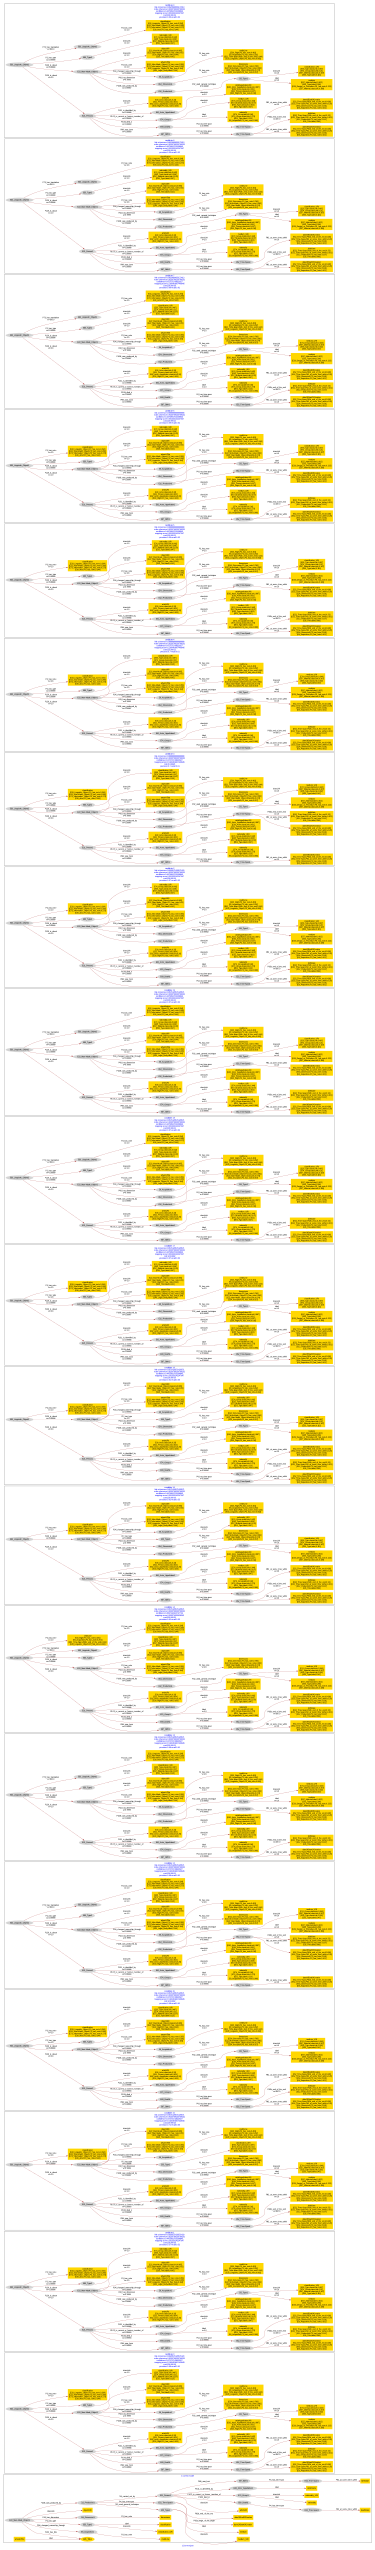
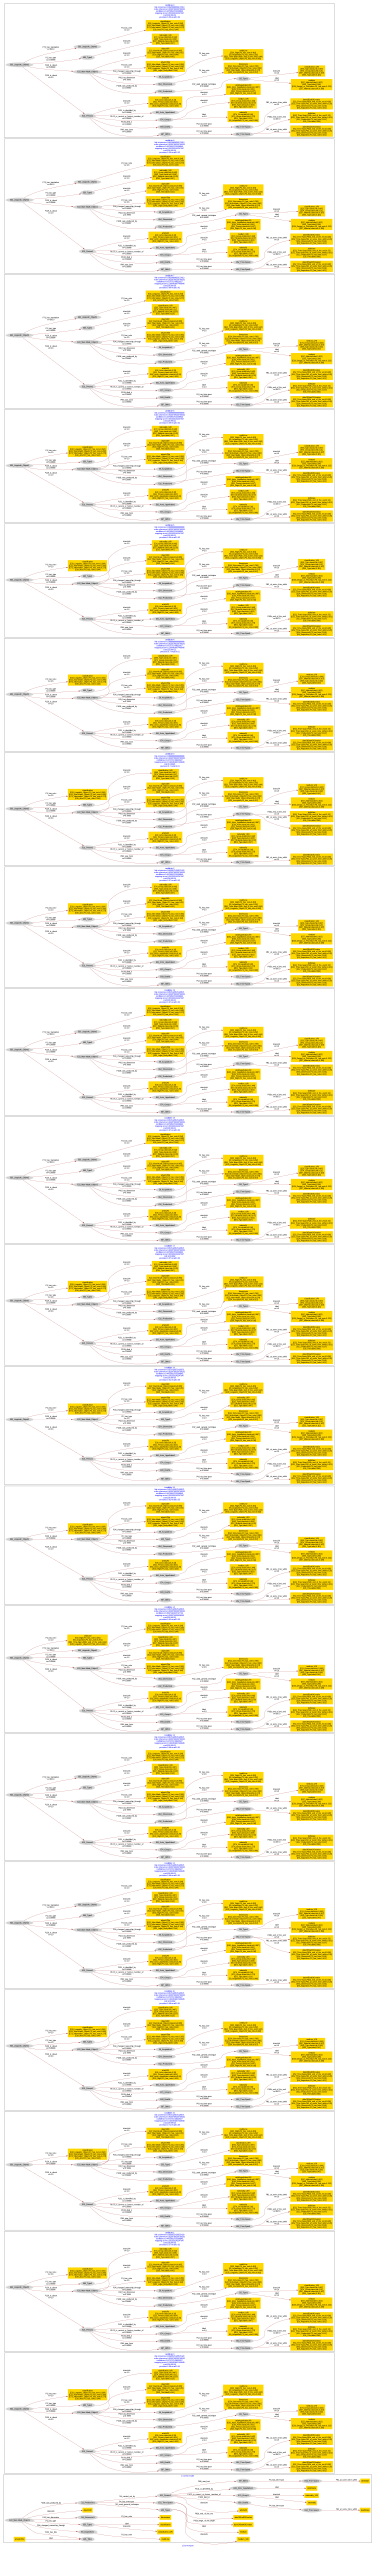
(88, 2539) -> (88, 2539)
